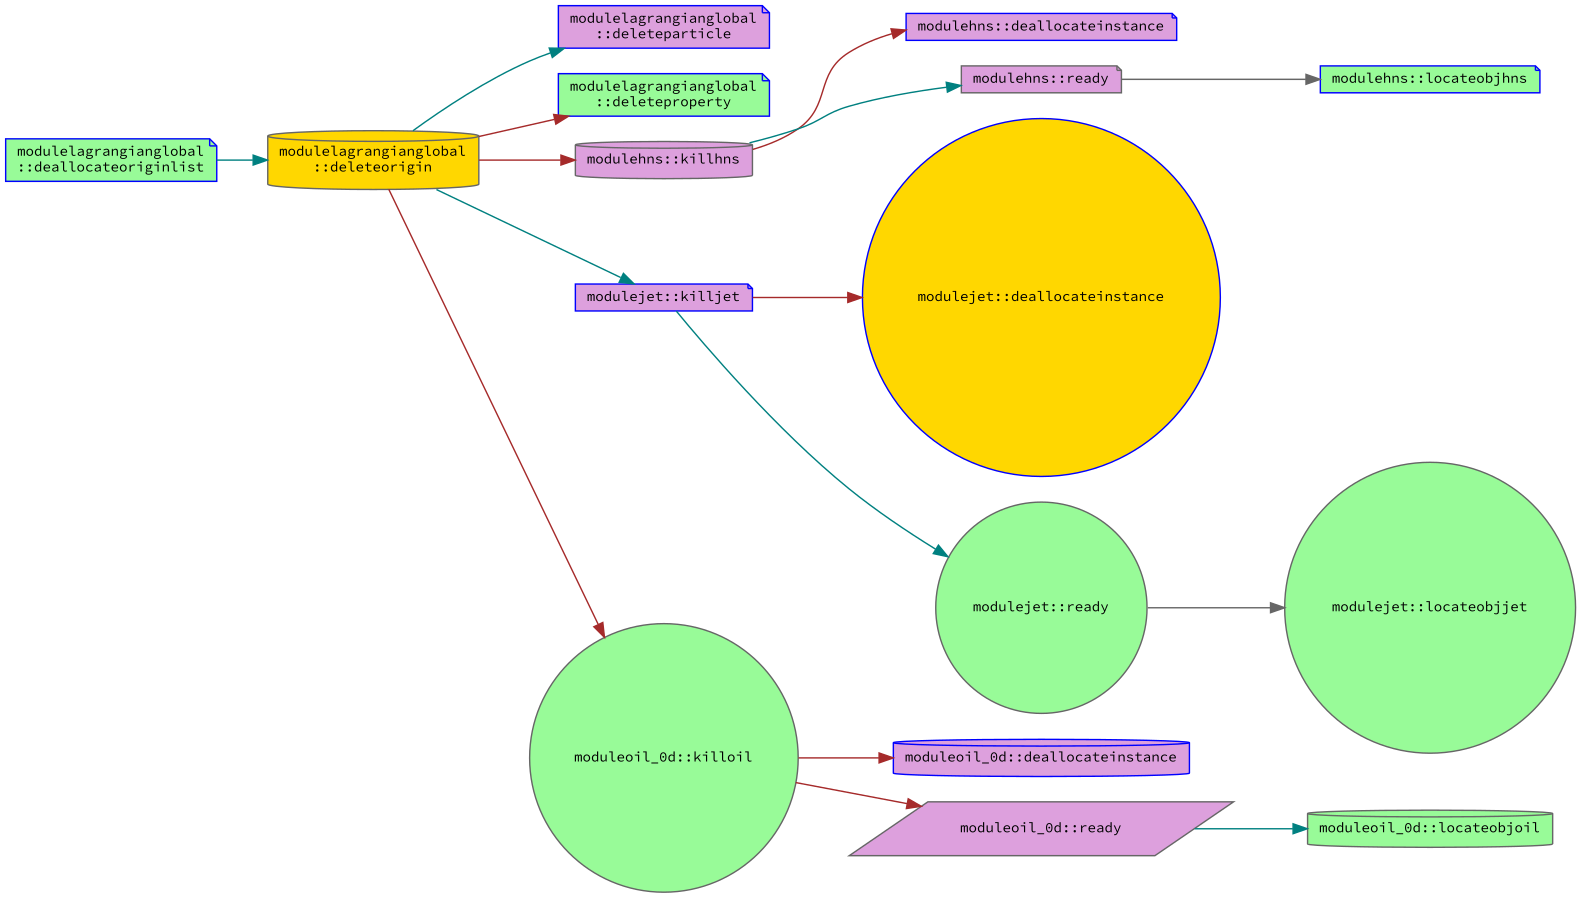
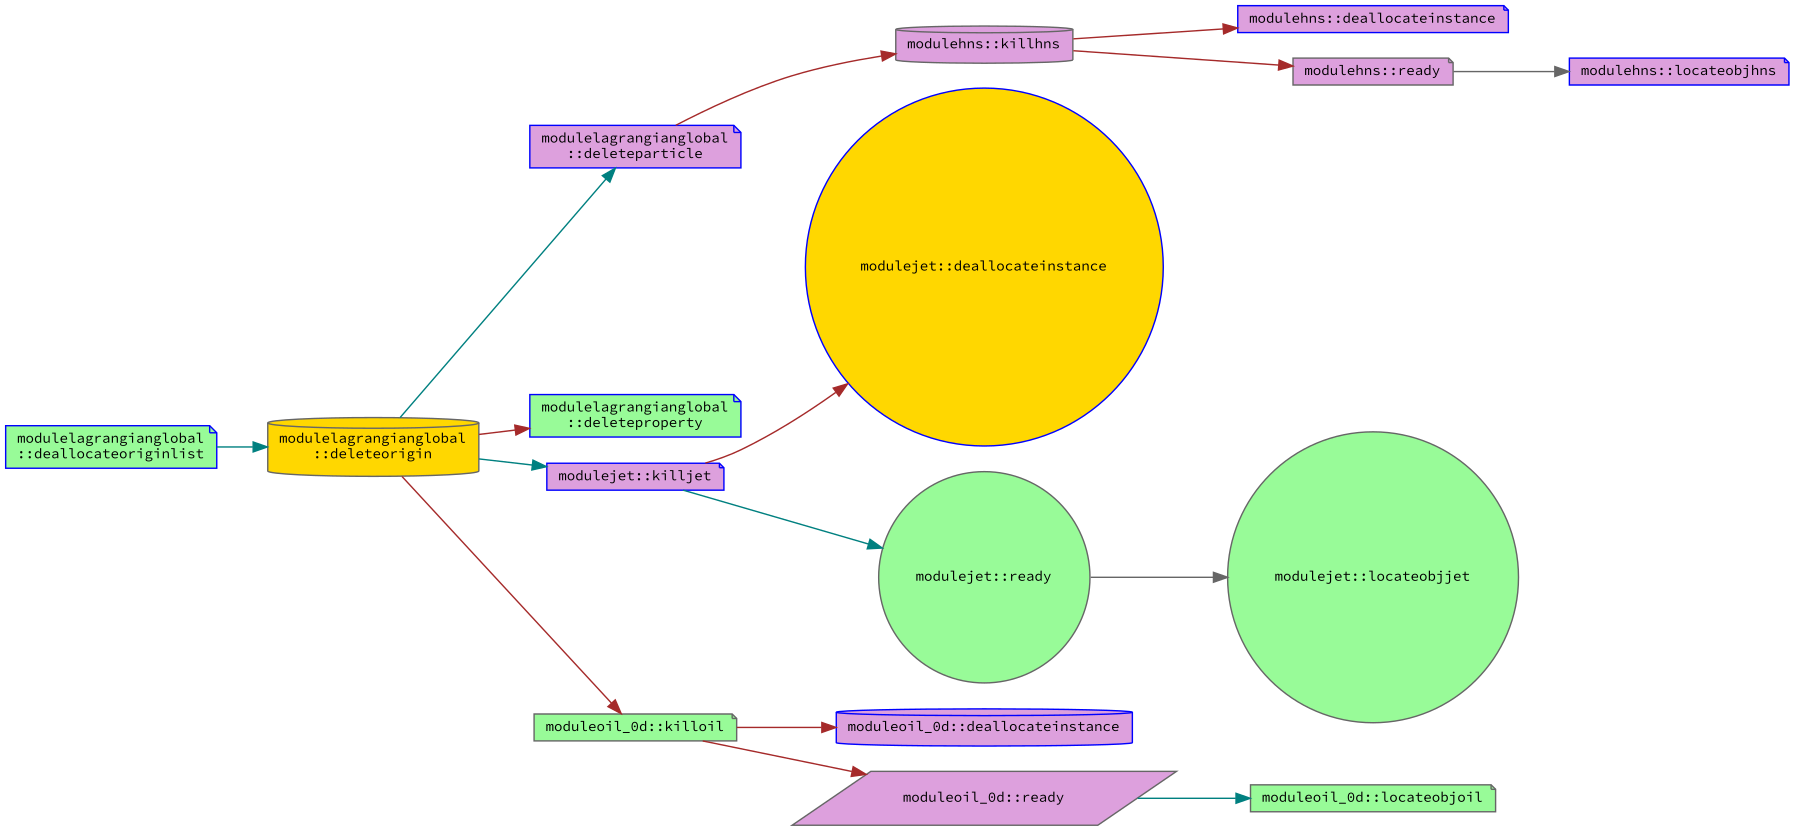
(1430, 79) -> (1679, 72)
(846, 107) -> (1176, 58)
(520, 160) -> (776, 81)
(664, 758) -> (635, 727)
(1430, 829) -> (1373, 798)
